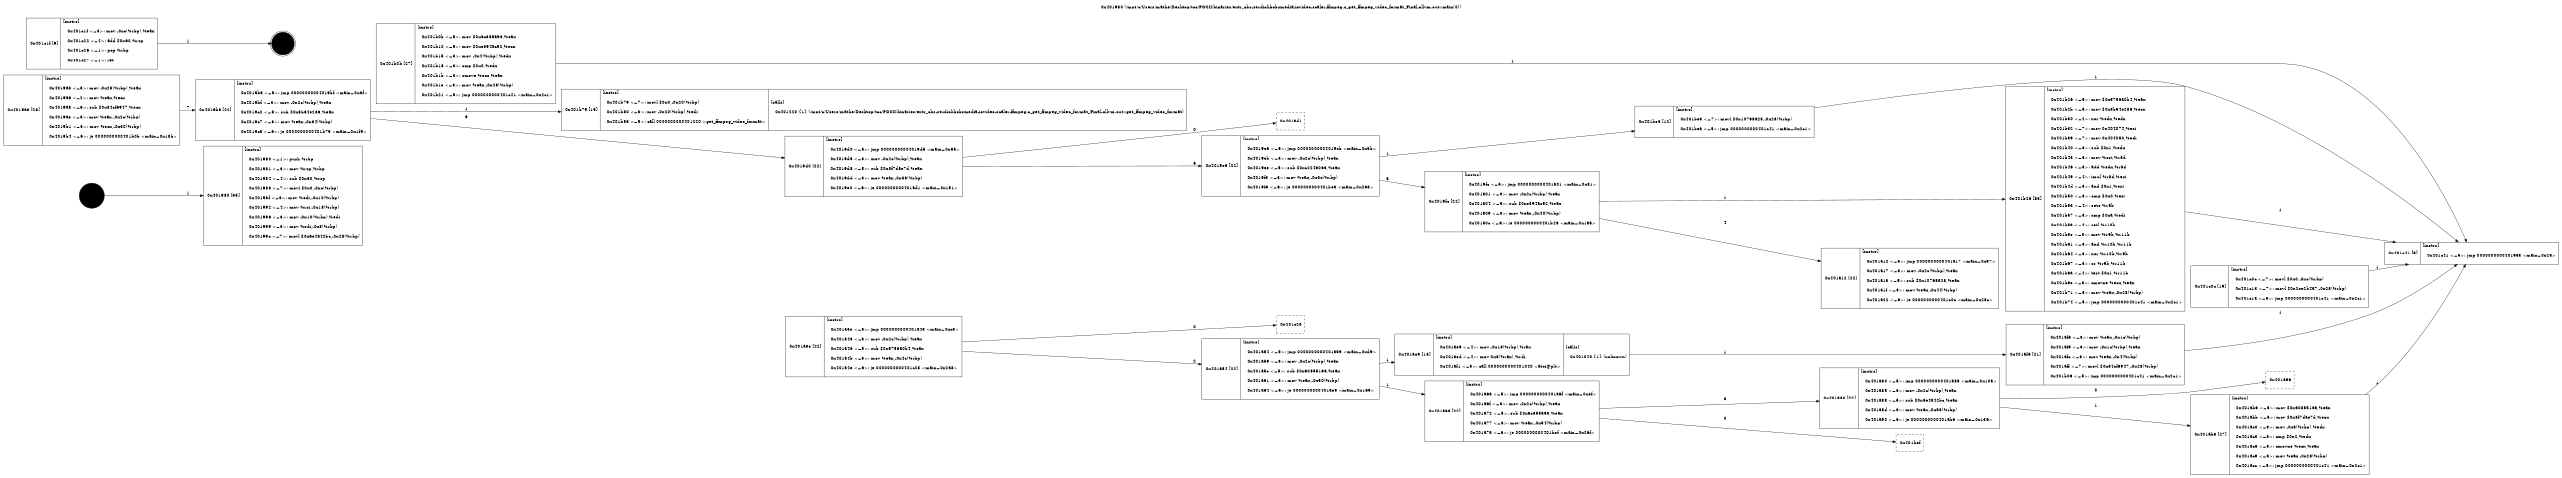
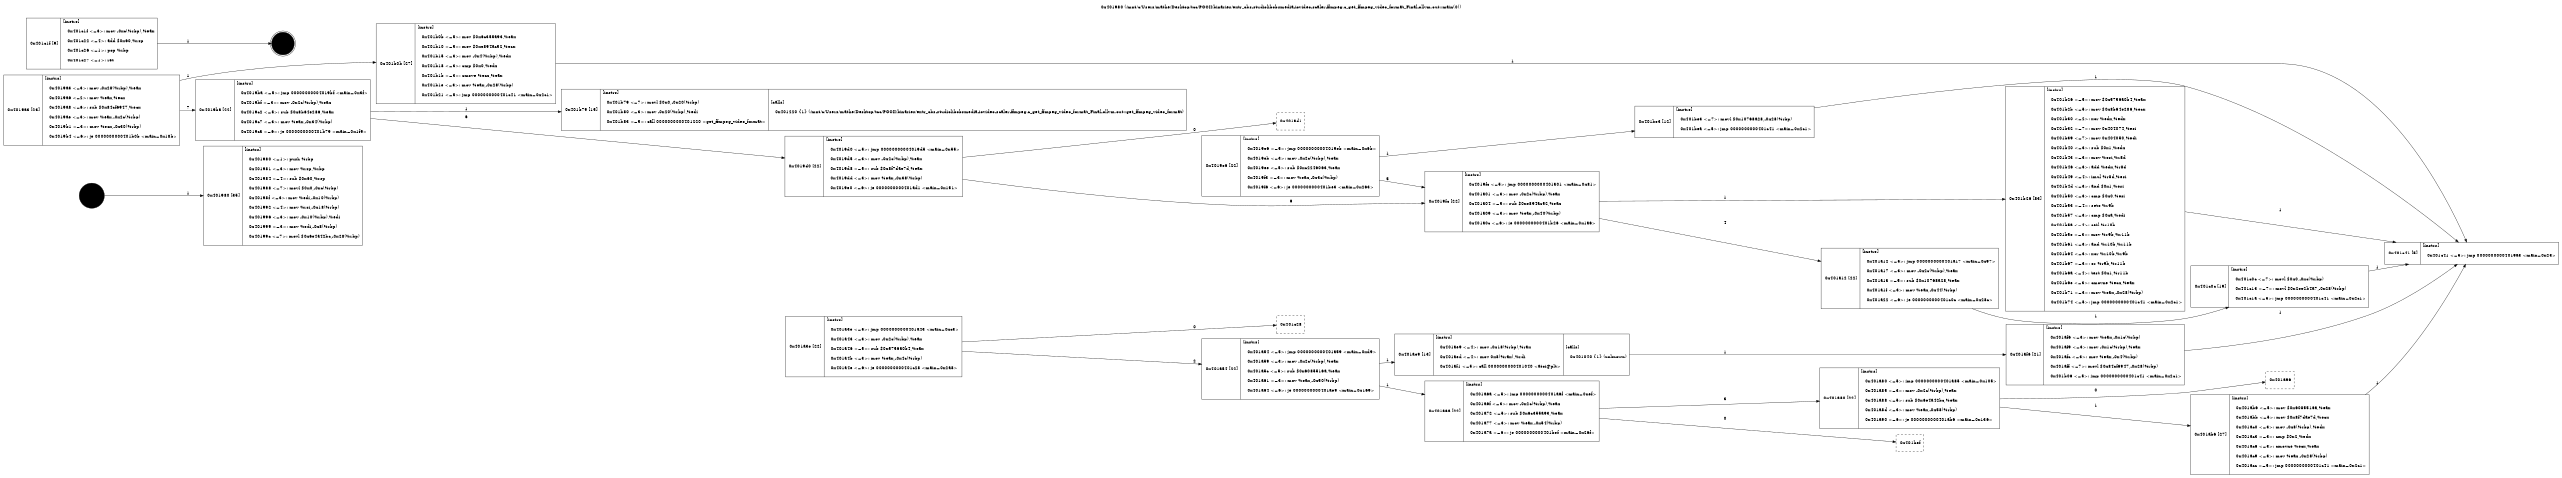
none -> (276, 67)
(1081, 166) -> (1192, 203)
none -> (2099, 324)
